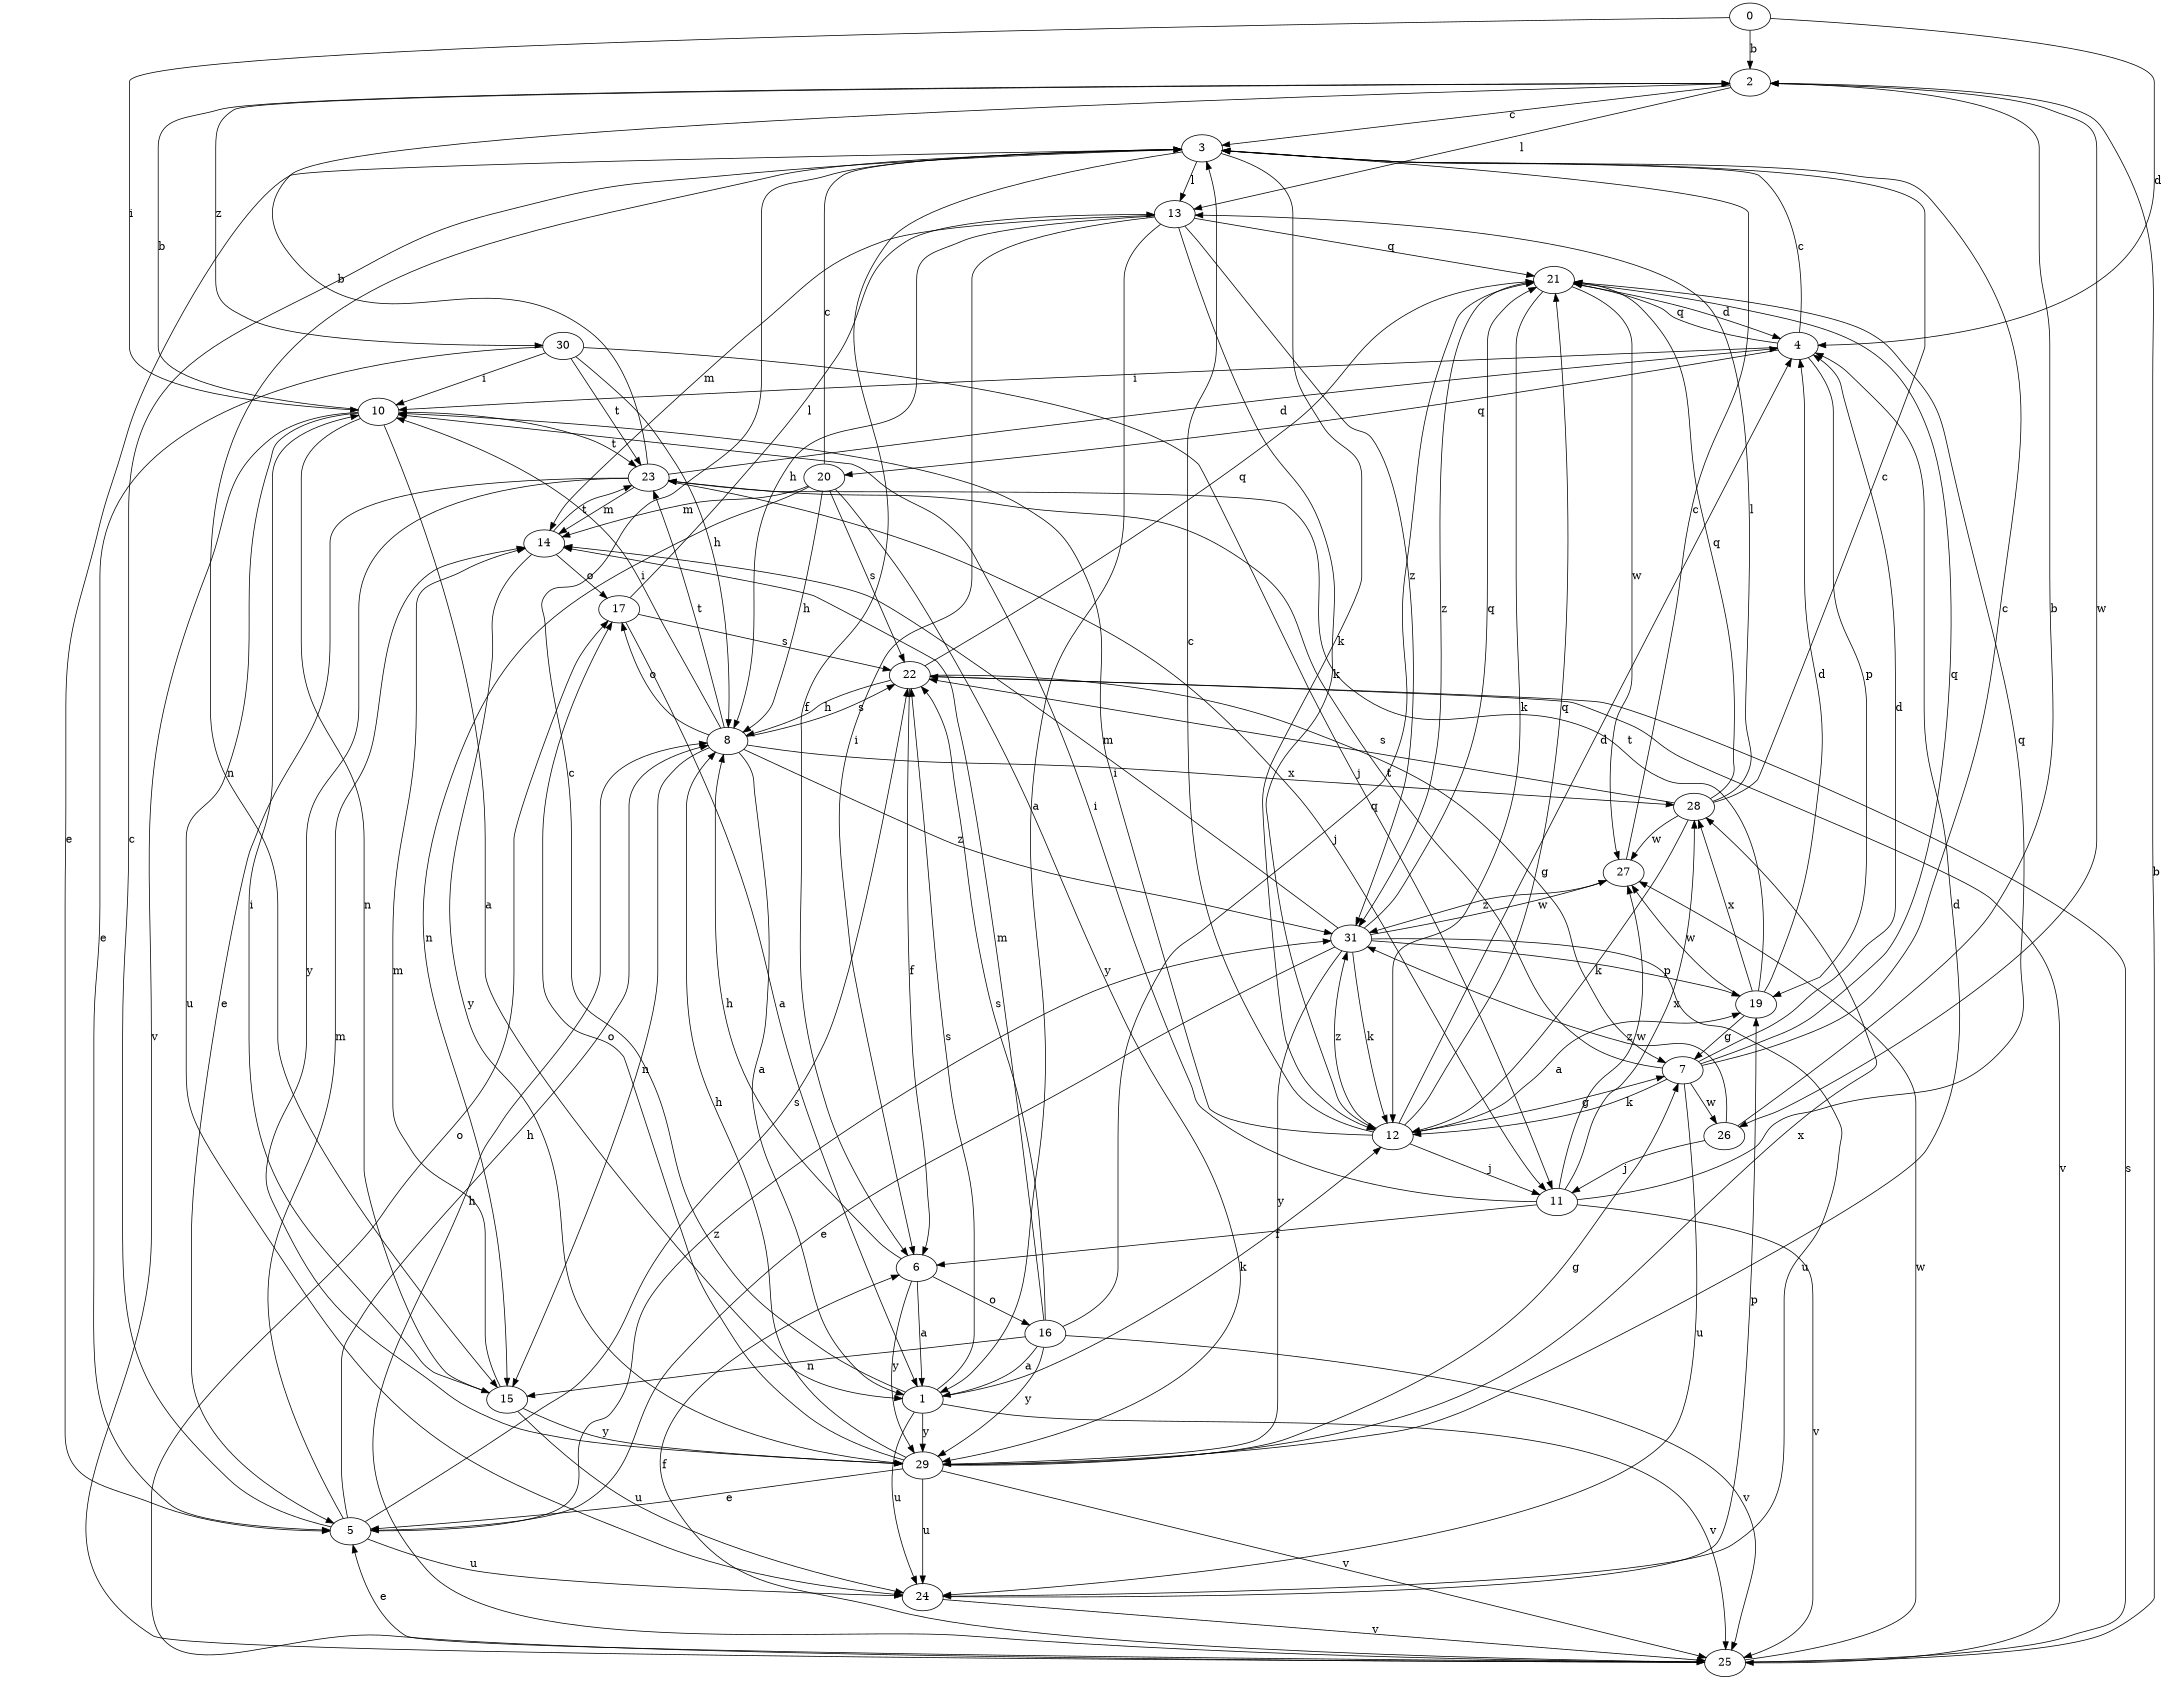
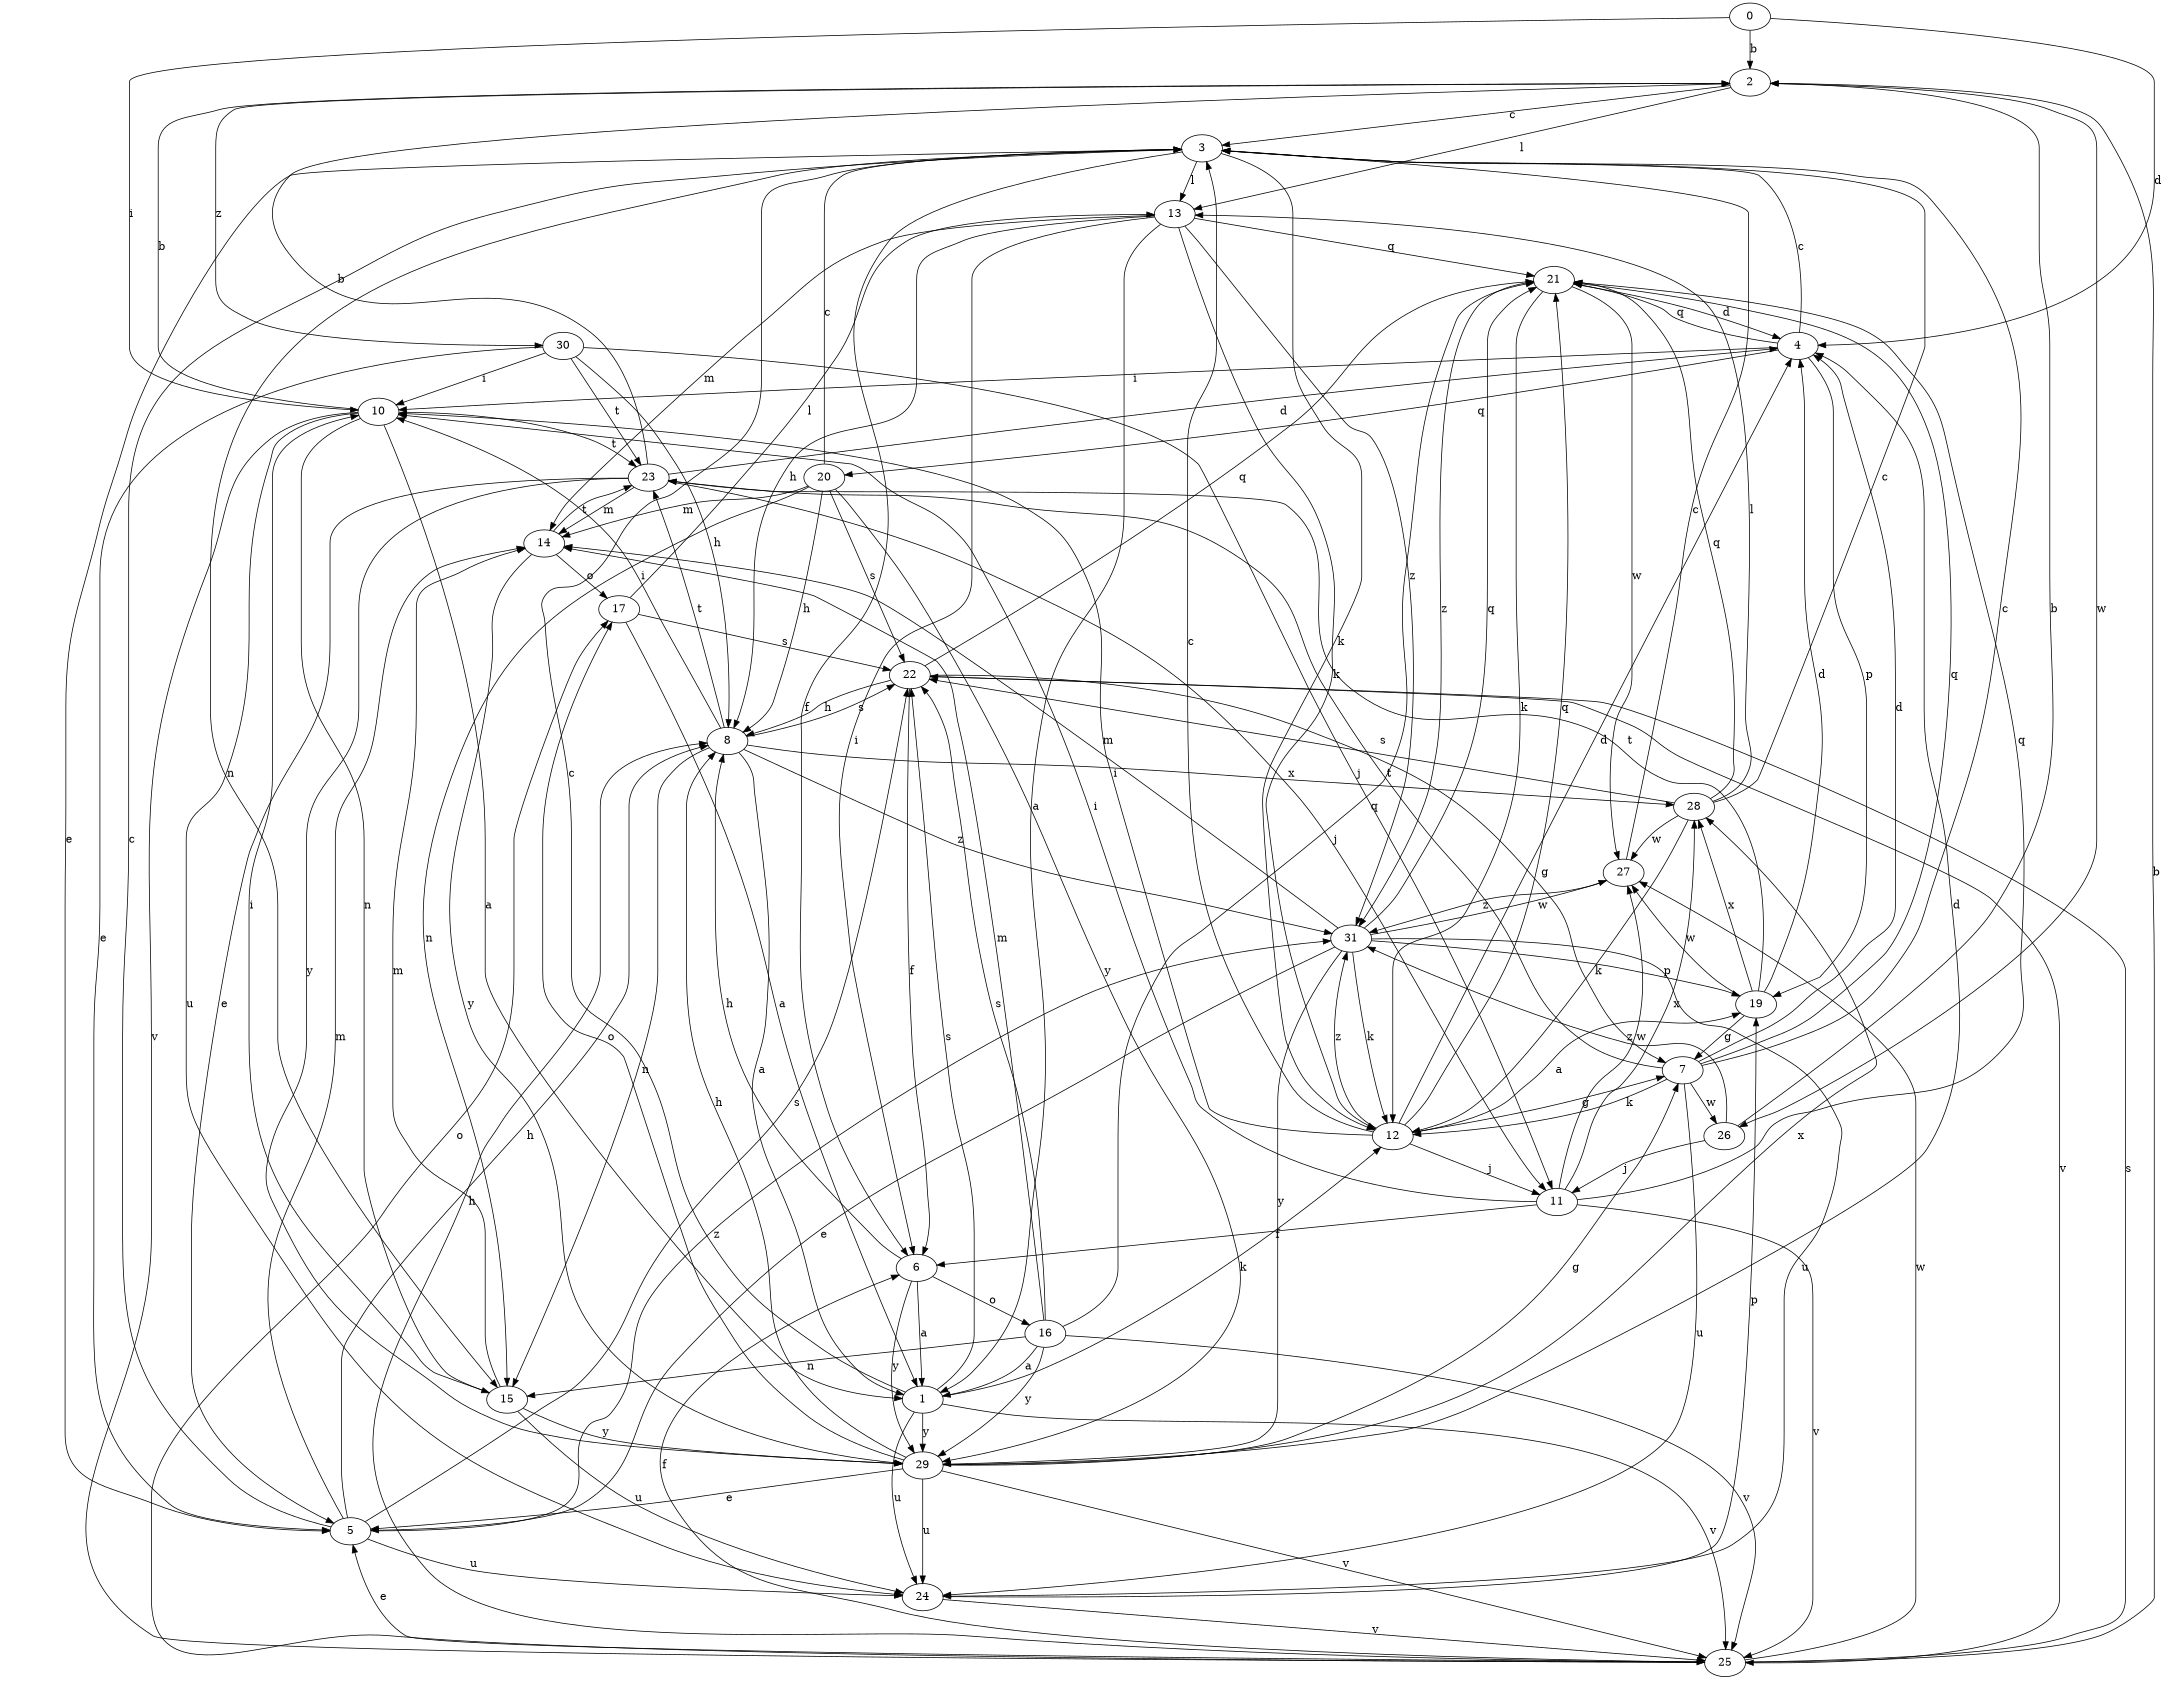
(653, 694) -> none
